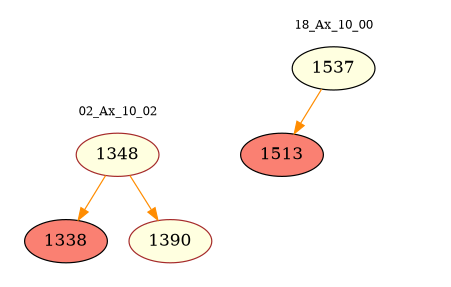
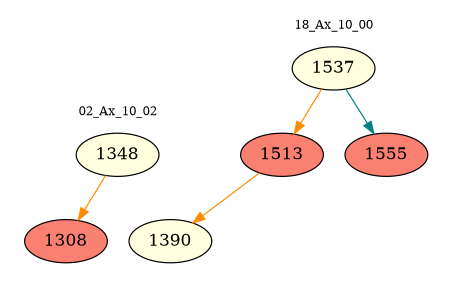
(118, 155) -> (118, 155)
none -> (386, 155)
(141, 193) -> (231, 194)
(66, 241) -> (66, 241)
(170, 241) -> (170, 241)
